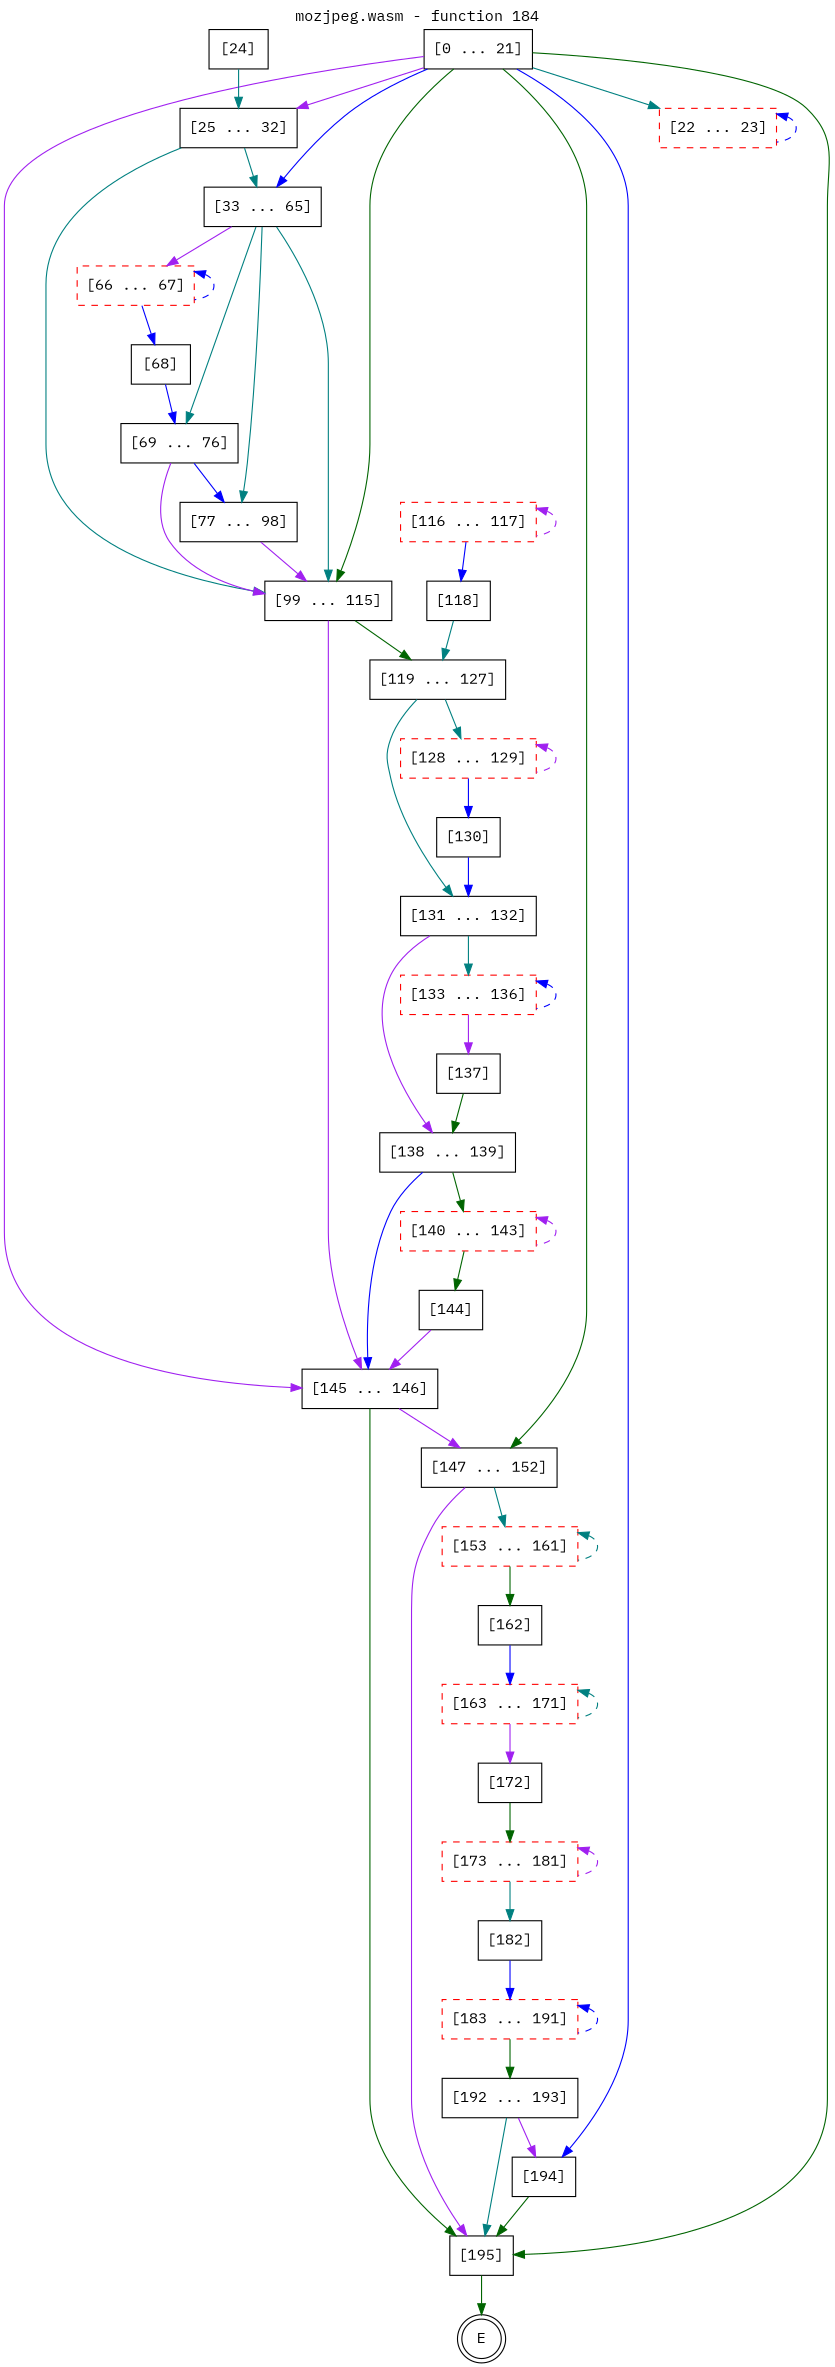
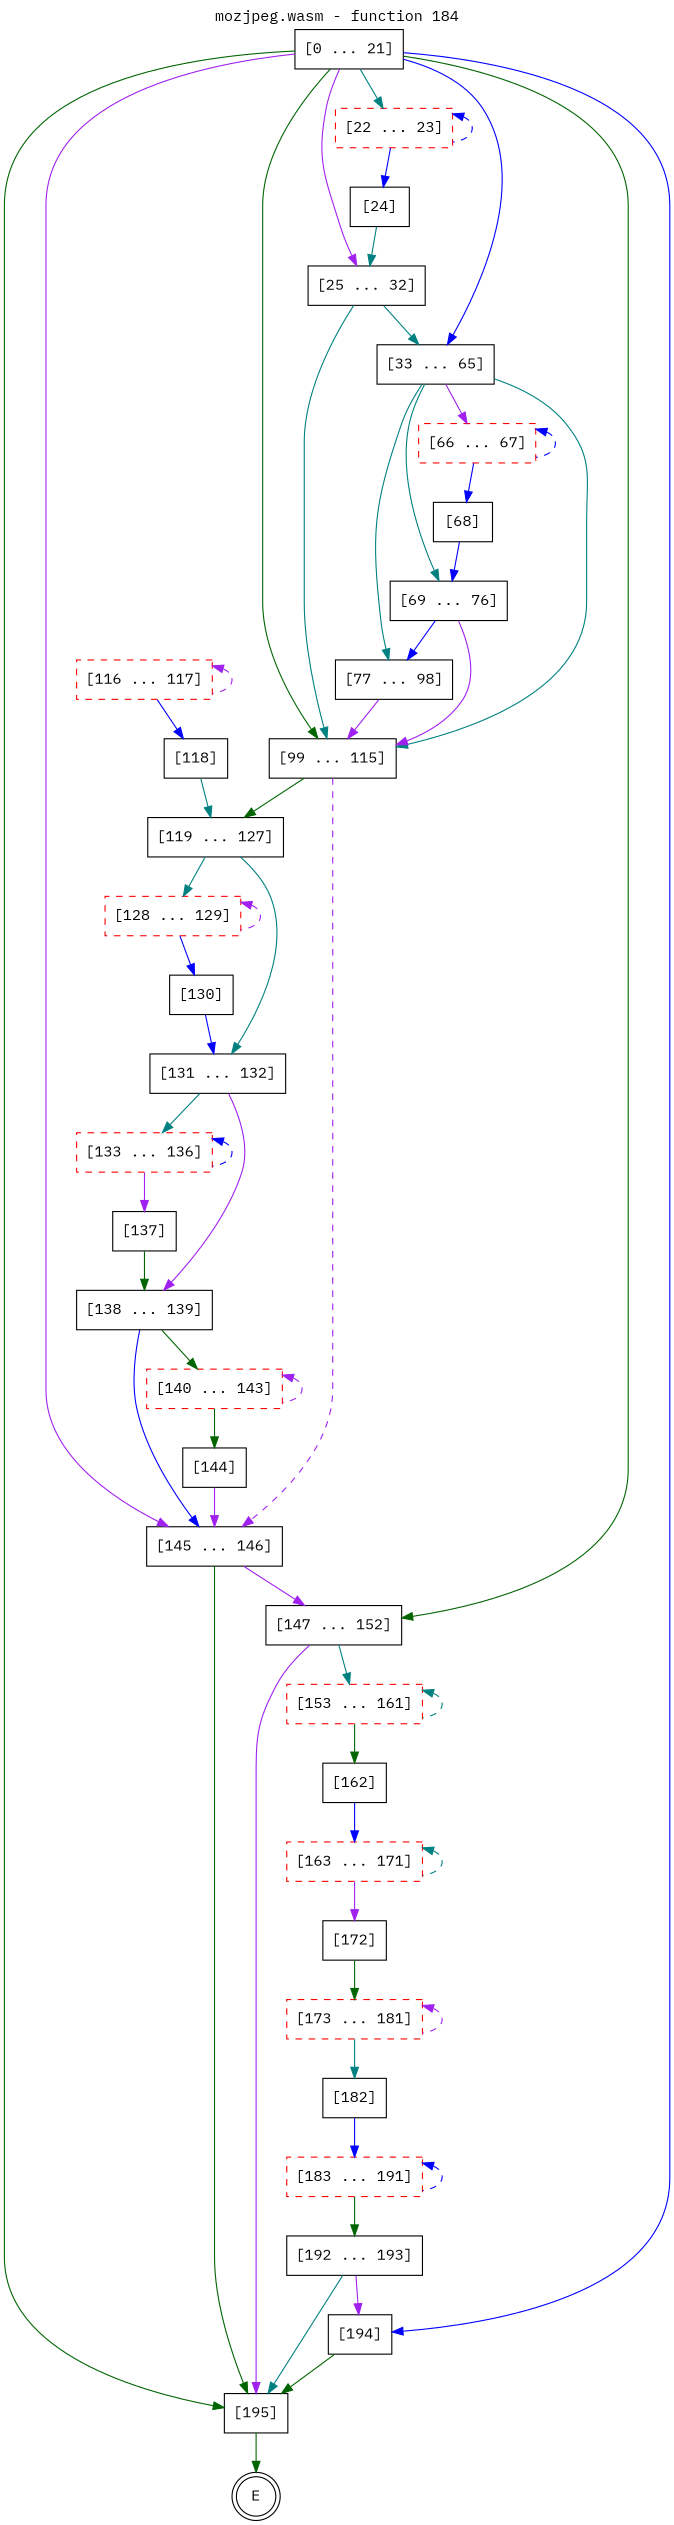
none -> (388, 162)
(328, 992) -> (333, 1163)
